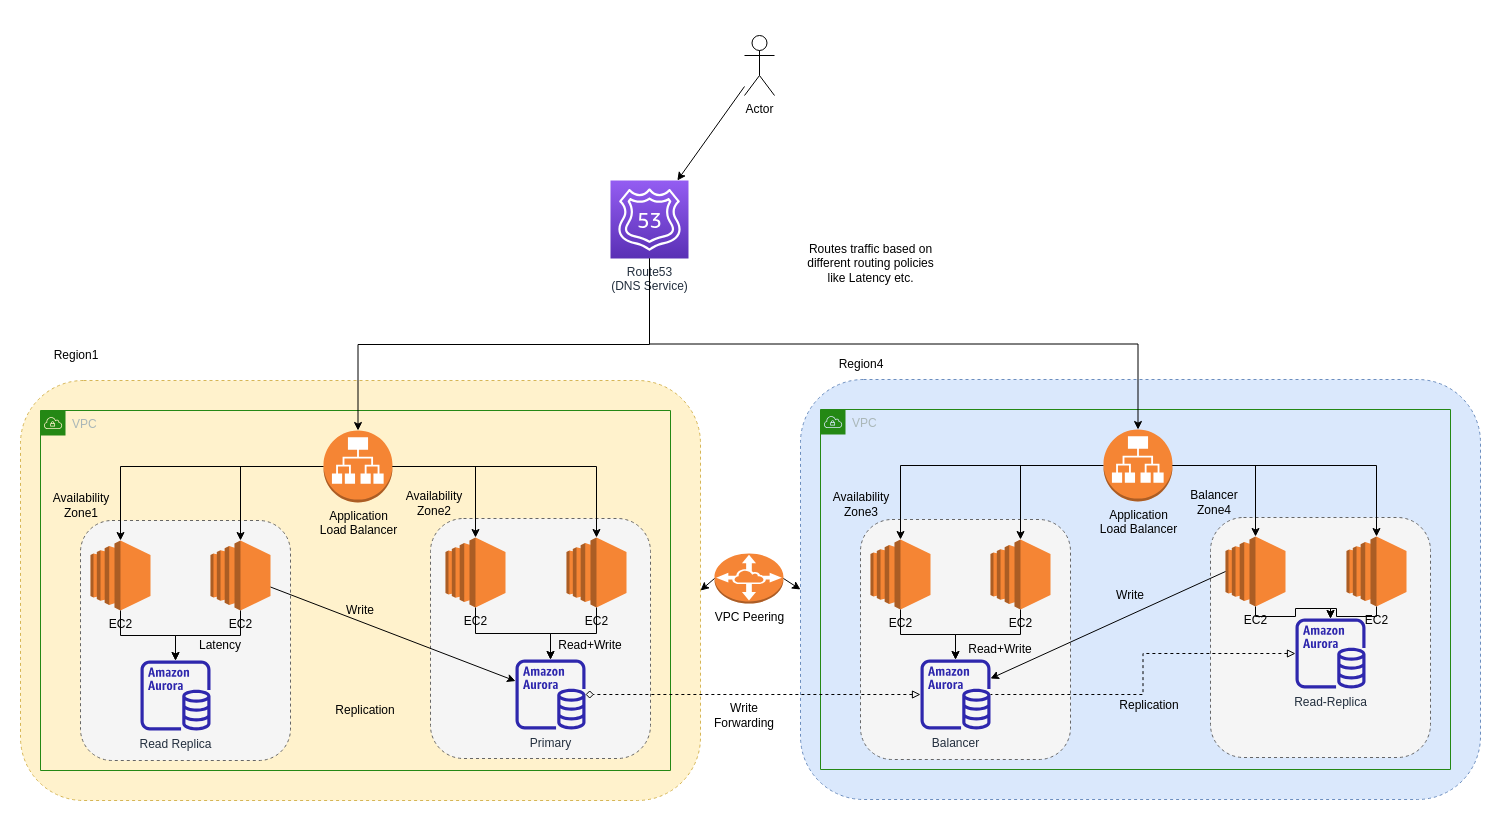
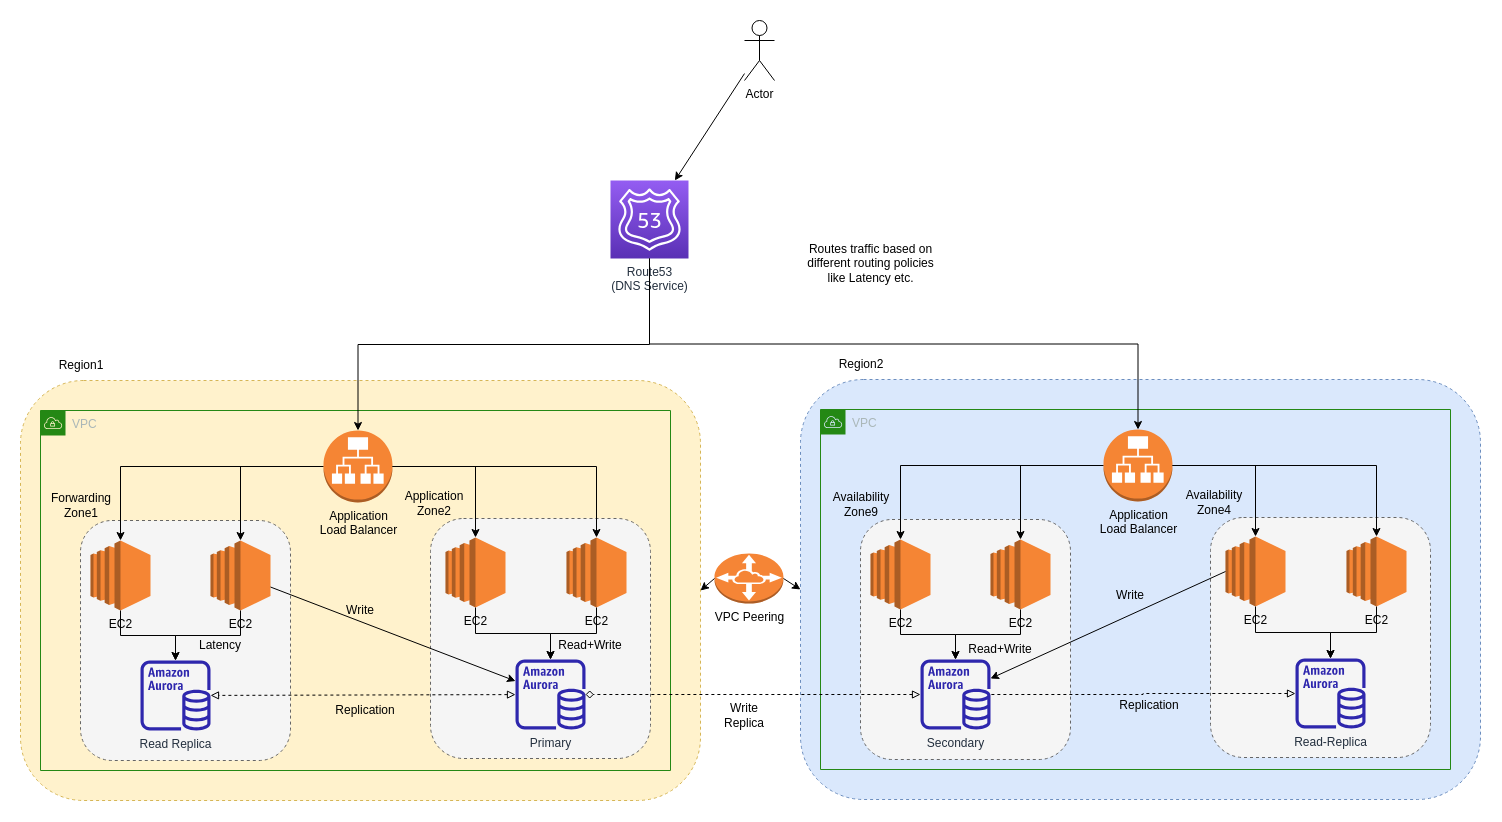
(760, 66) -> (760, 51)
(77, 356) -> (82, 366)
(862, 365) -> (862, 365)
(1215, 503) -> (1215, 503)
(435, 504) -> (435, 504)
(862, 505) -> (862, 505)
(82, 506) -> (82, 506)
(1331, 654) -> (1331, 694)
none -> (363, 695)
(745, 716) -> (745, 716)
(956, 744) -> (956, 744)
